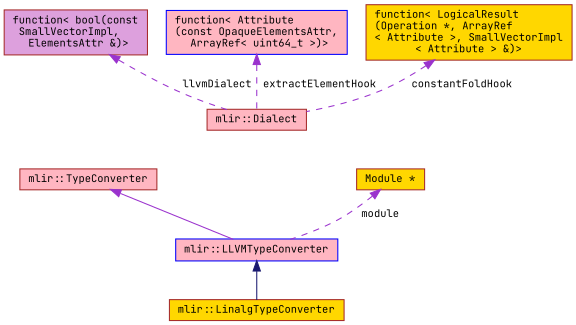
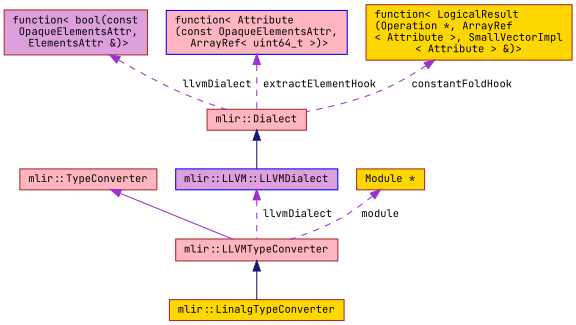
(76, 32) -> (76, 32)
none -> (257, 179)
(257, 250) -> (257, 250)
